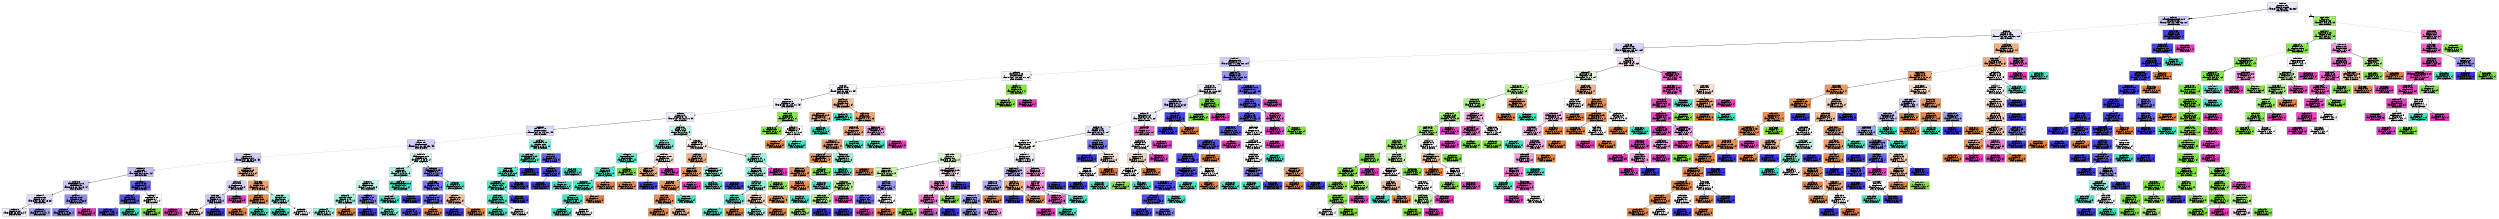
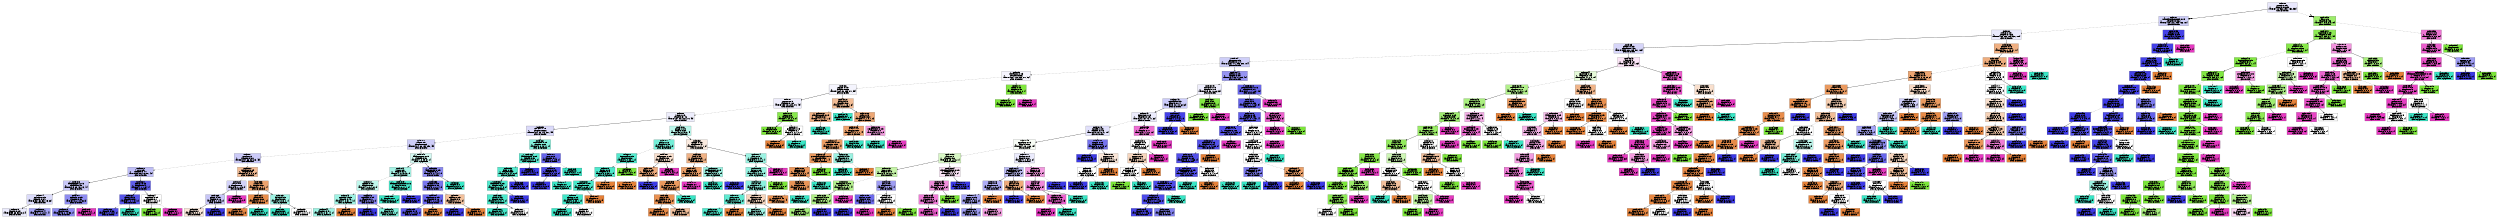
(1503, 186) -> none
(1818, 198) -> (1818, 198)
